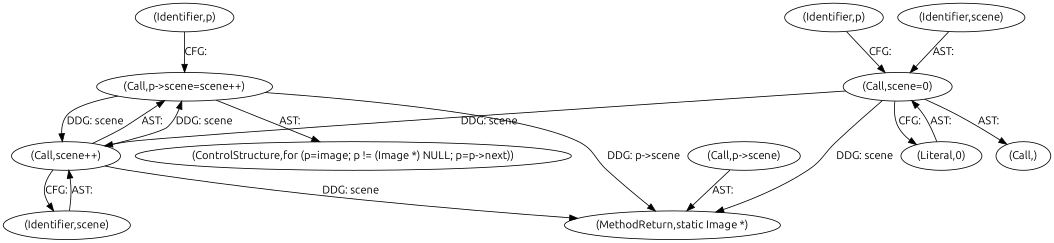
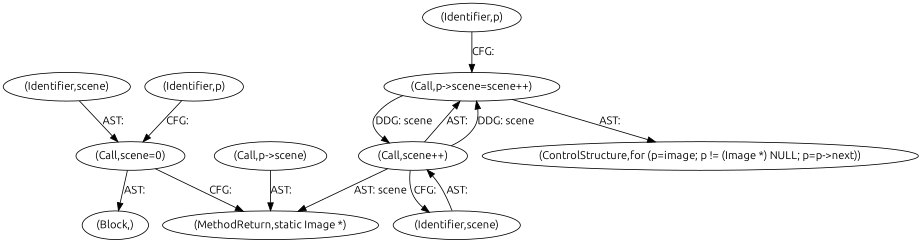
(451, 112) -> none
(516, 113) -> none
(865, 156) -> (222, 191)
(941, 156) -> none
(1023, 156) -> (115, 225)
(351, 191) -> (381, 191)
